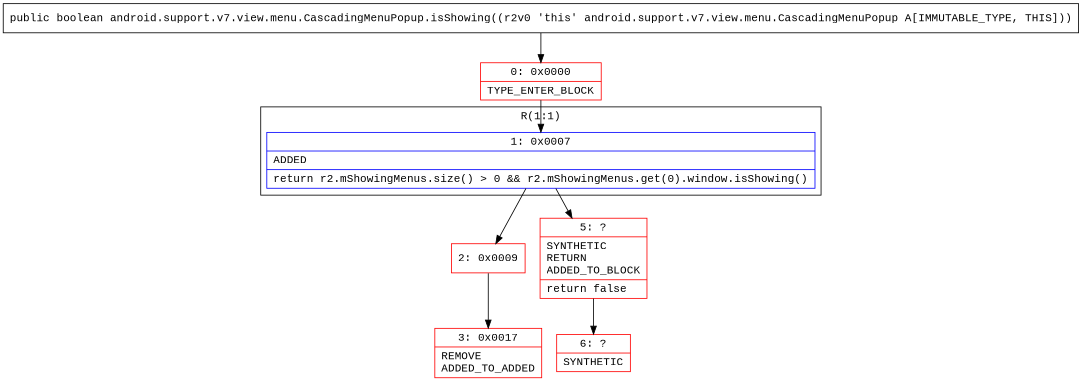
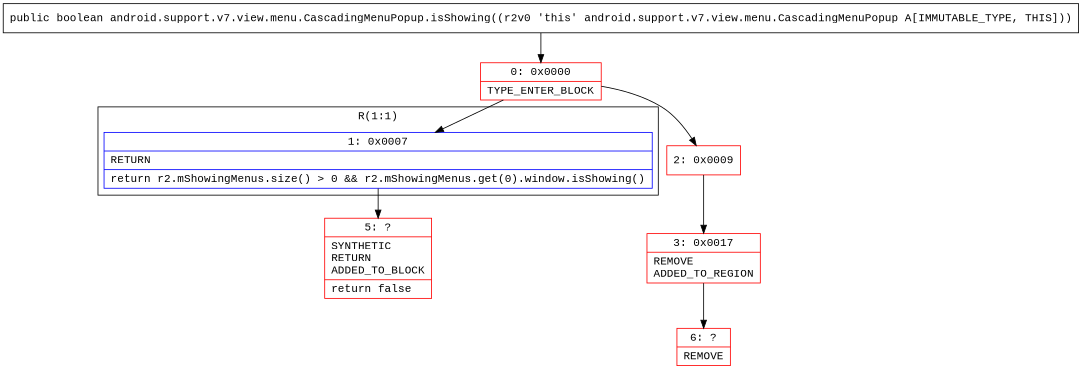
(290, 160) -> (131, 160)
(513, 212) -> (650, 101)
(594, 312) -> (704, 302)
(594, 362) -> (704, 356)
(488, 368) -> (704, 273)
